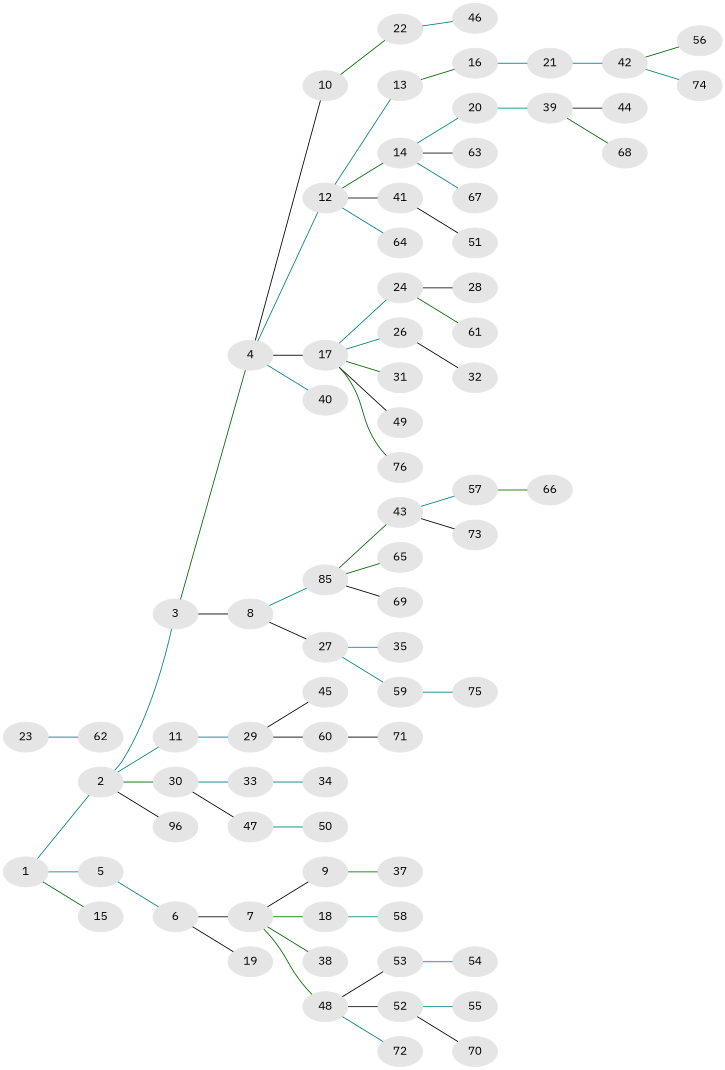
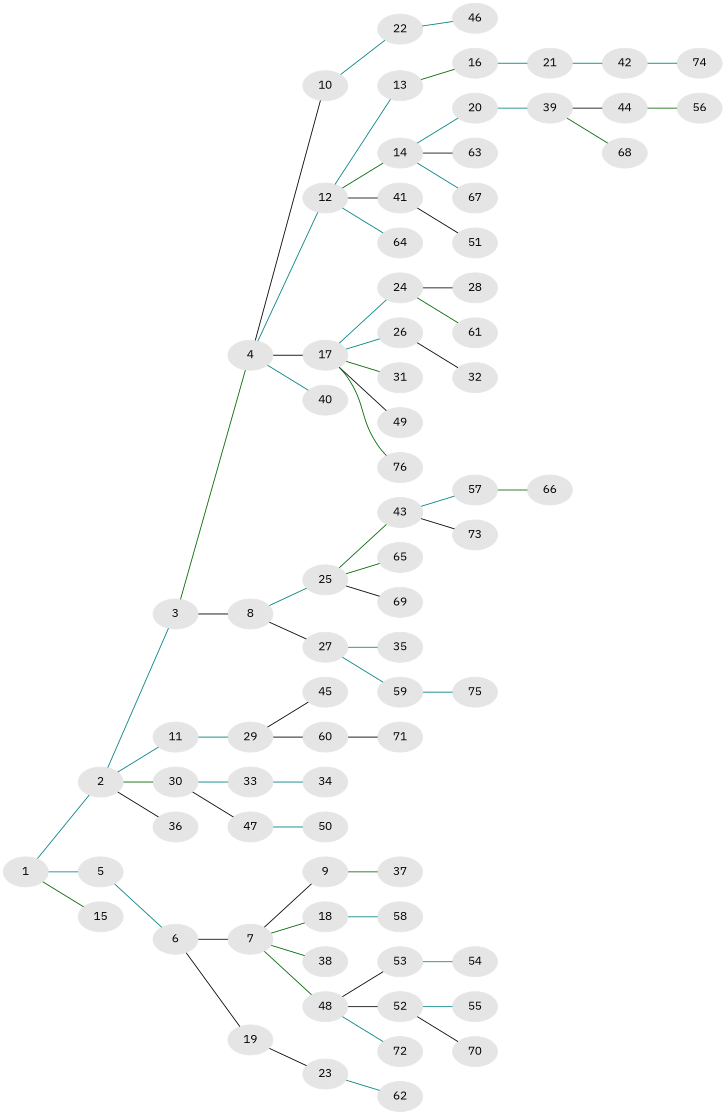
(662, 52) -> (662, 108)
(363, 57) -> (363, 57)
(325, 580) -> (325, 580)
(176, 827) -> (176, 827)
none -> (288, 1057)
